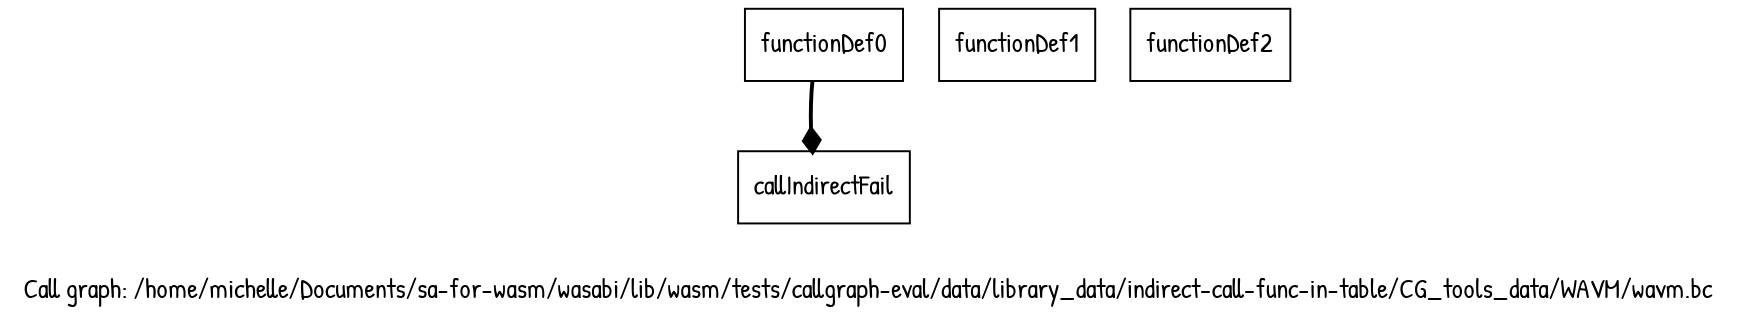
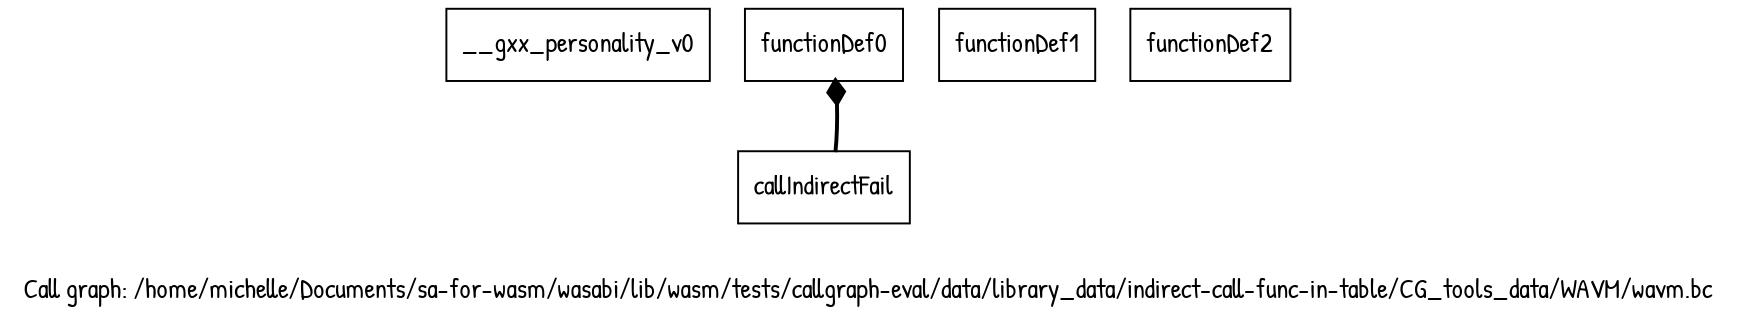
none -> (578, 45)
(811, 104) -> (837, 128)
